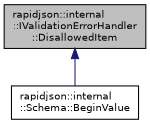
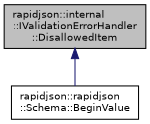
(75, 103) -> (75, 103)
